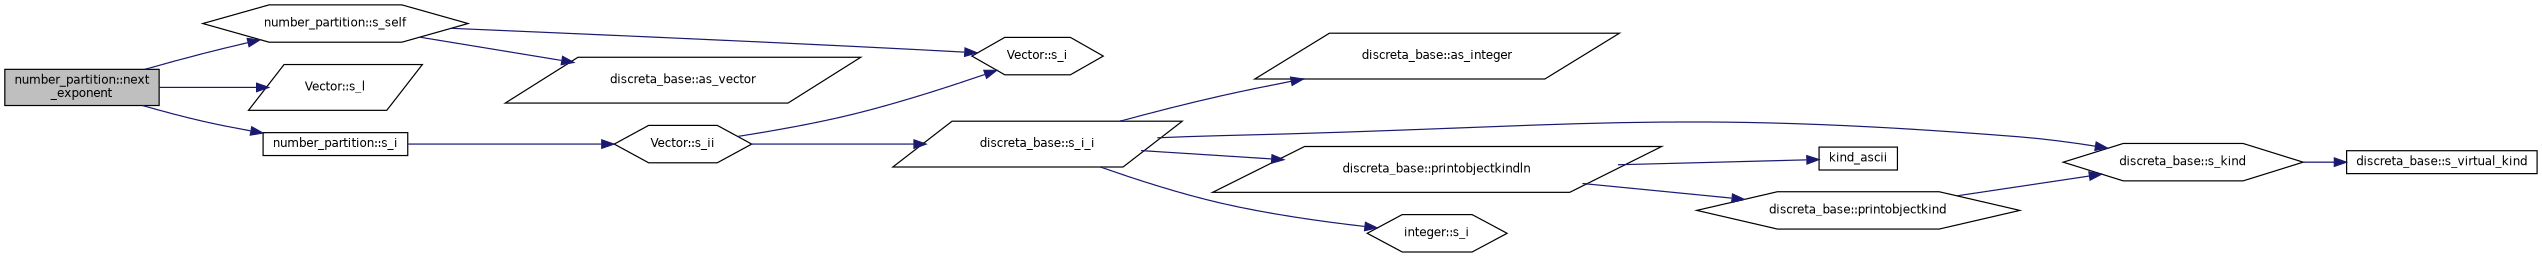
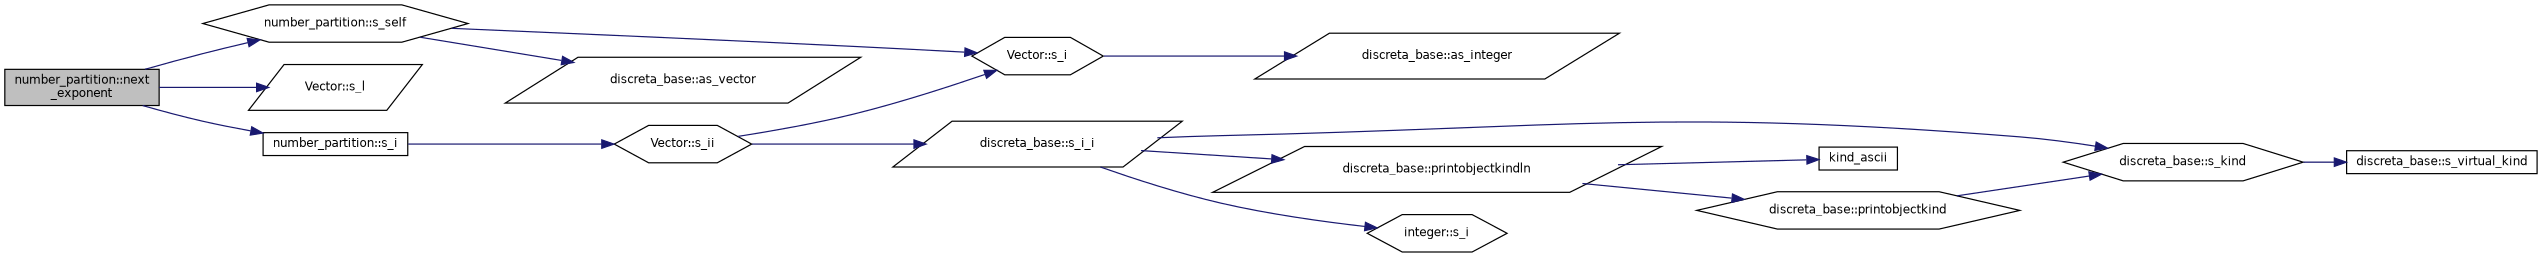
(1205, 99) -> (1194, 56)
